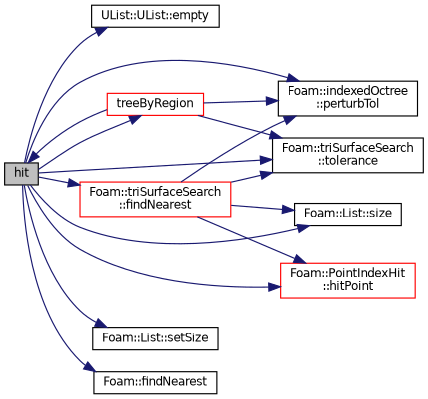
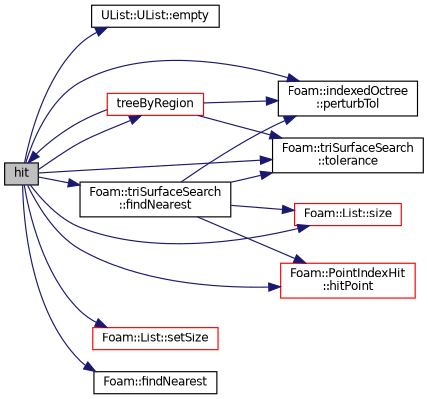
(155, 199) -> (155, 199)
(348, 215) -> (348, 215)
(155, 339) -> (155, 339)
